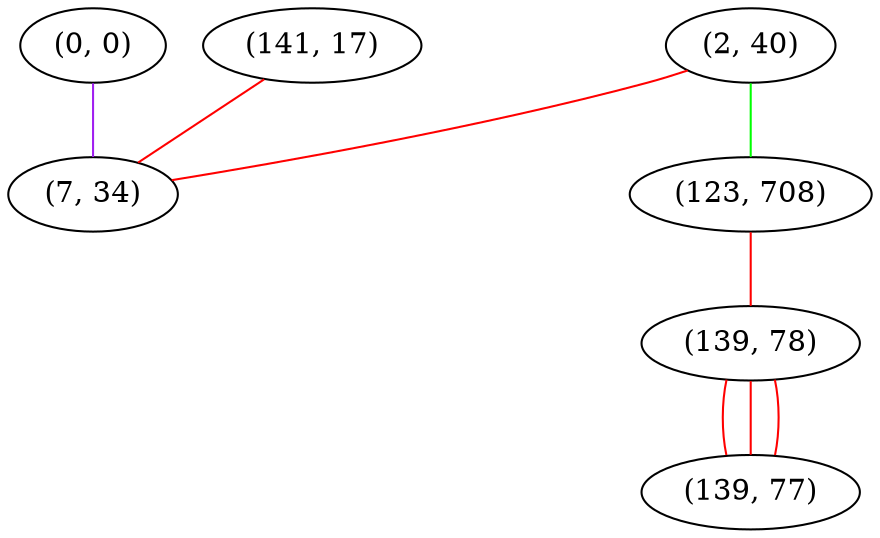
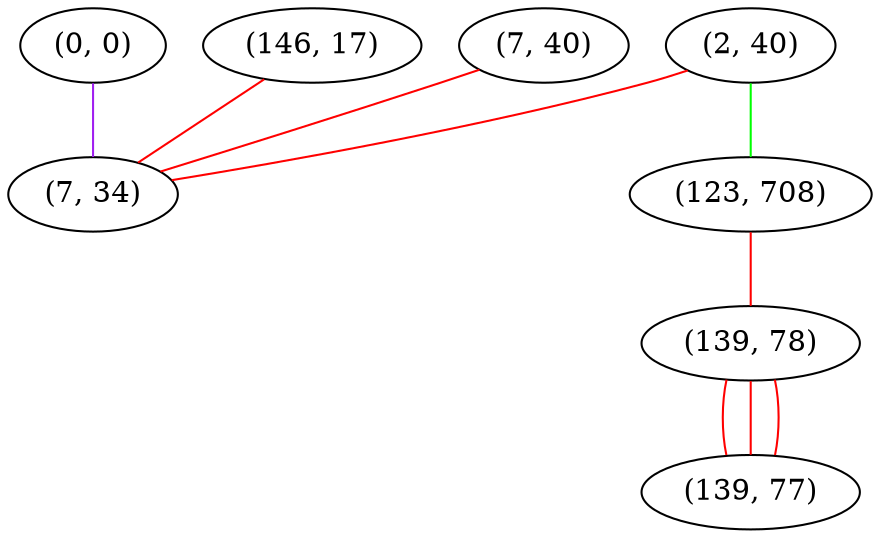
(312, 45) -> (312, 45)
none -> (544, 45)
